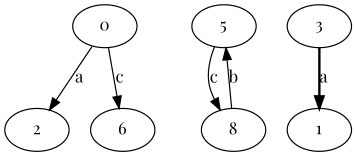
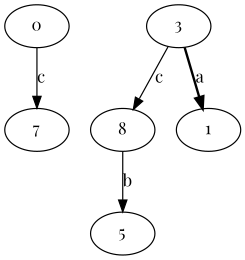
(208, 73) -> (154, 73)
(37, 130) -> none
(123, 130) -> (37, 130)
